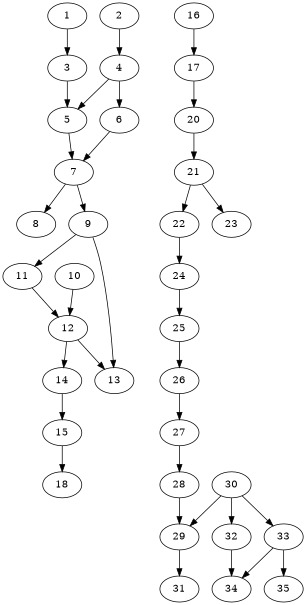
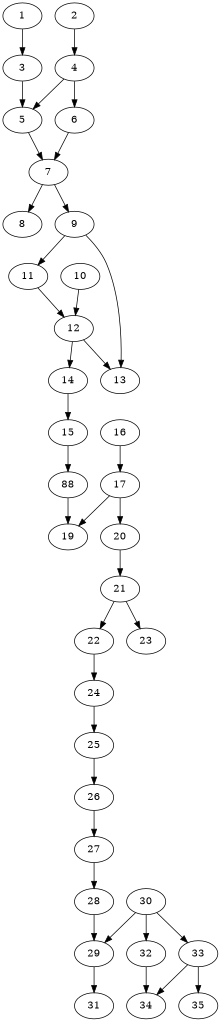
(62, 485) -> (68, 485)
none -> (68, 537)
